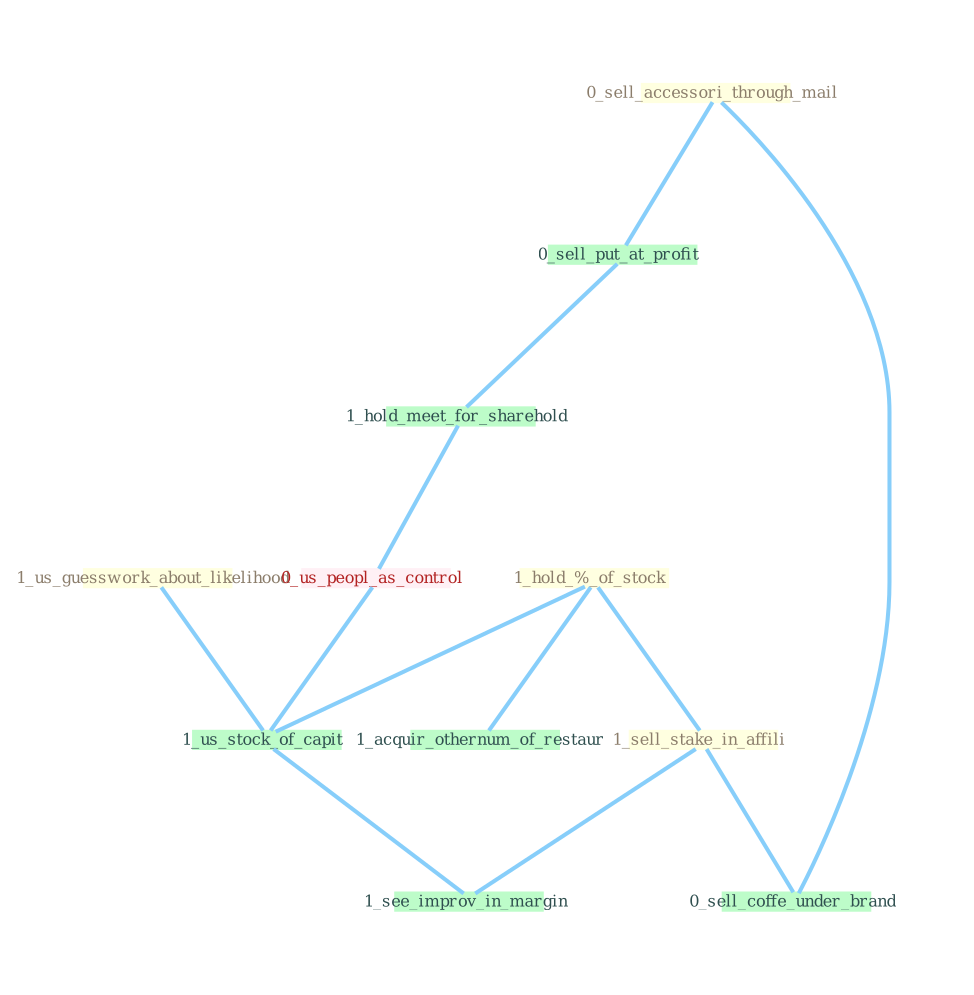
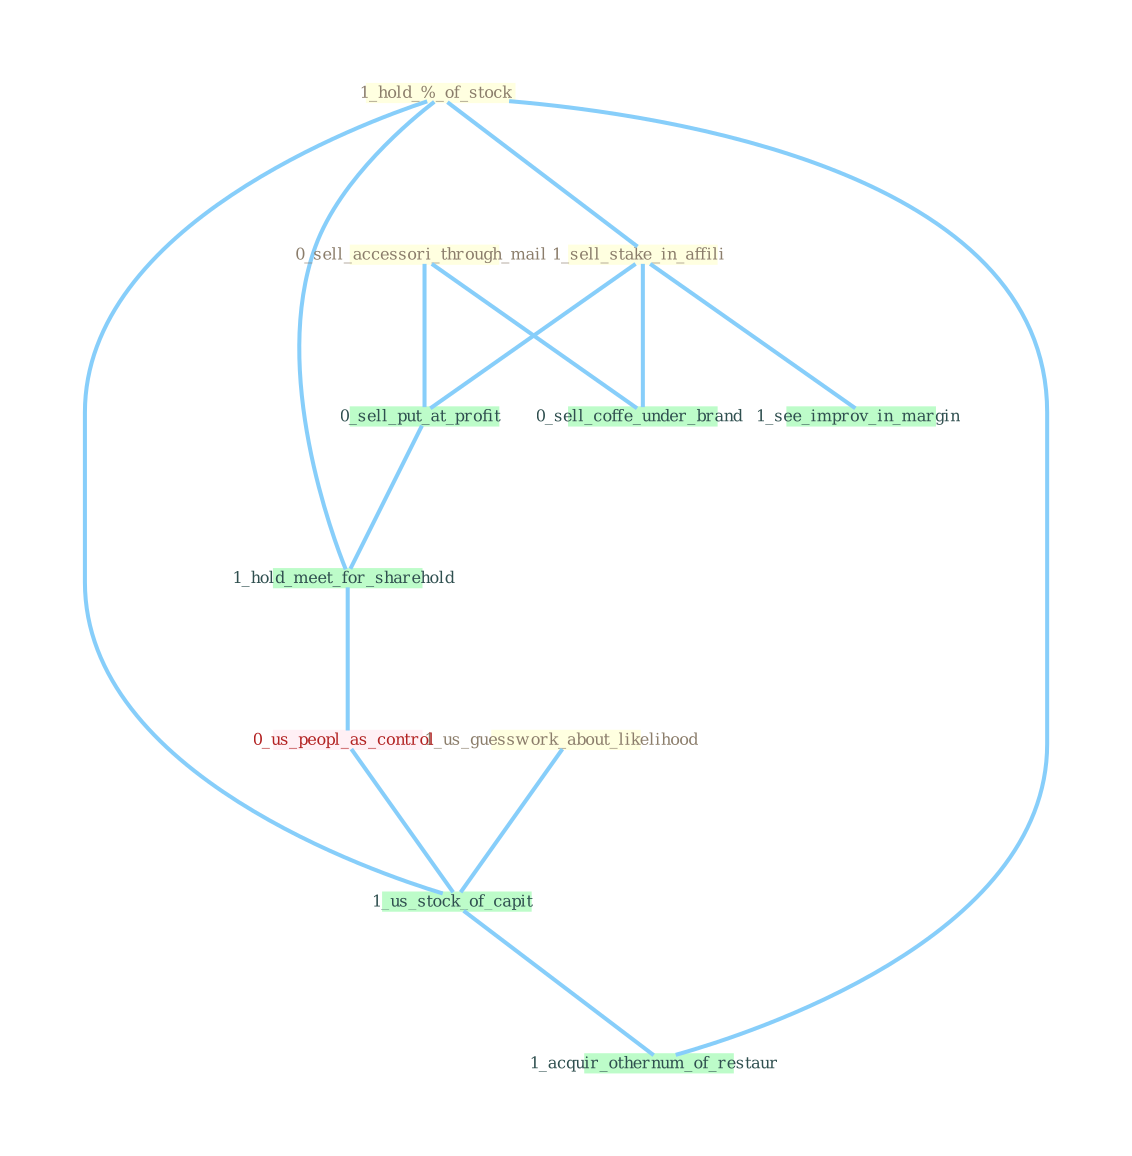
none -> (302, 315)
none -> (512, 351)
(369, 821) -> (559, 983)
